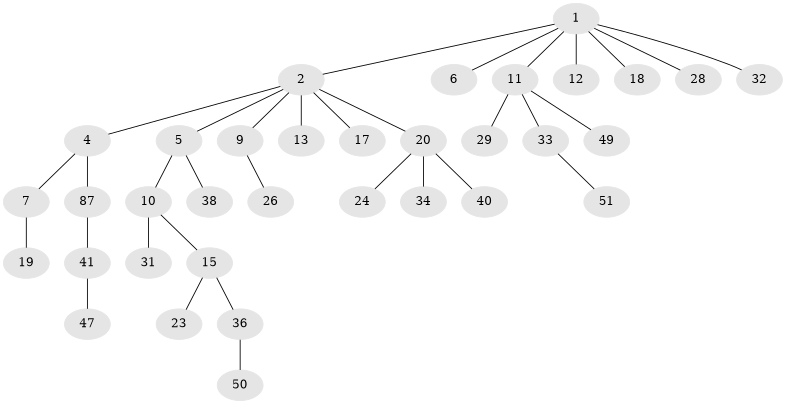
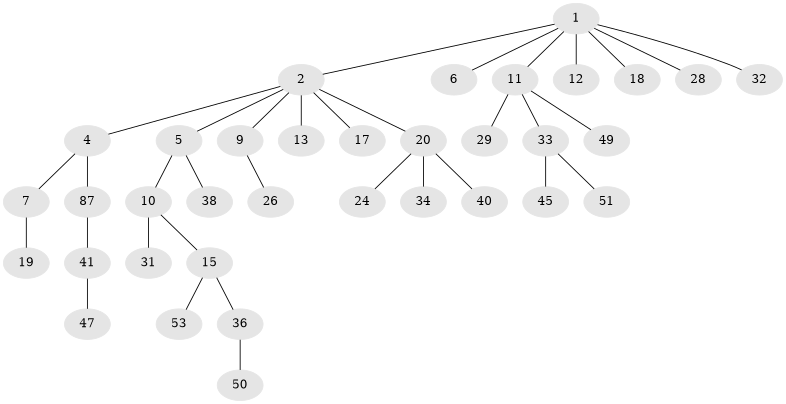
none -> (546, 202)
(179, 324) -> (179, 324)
